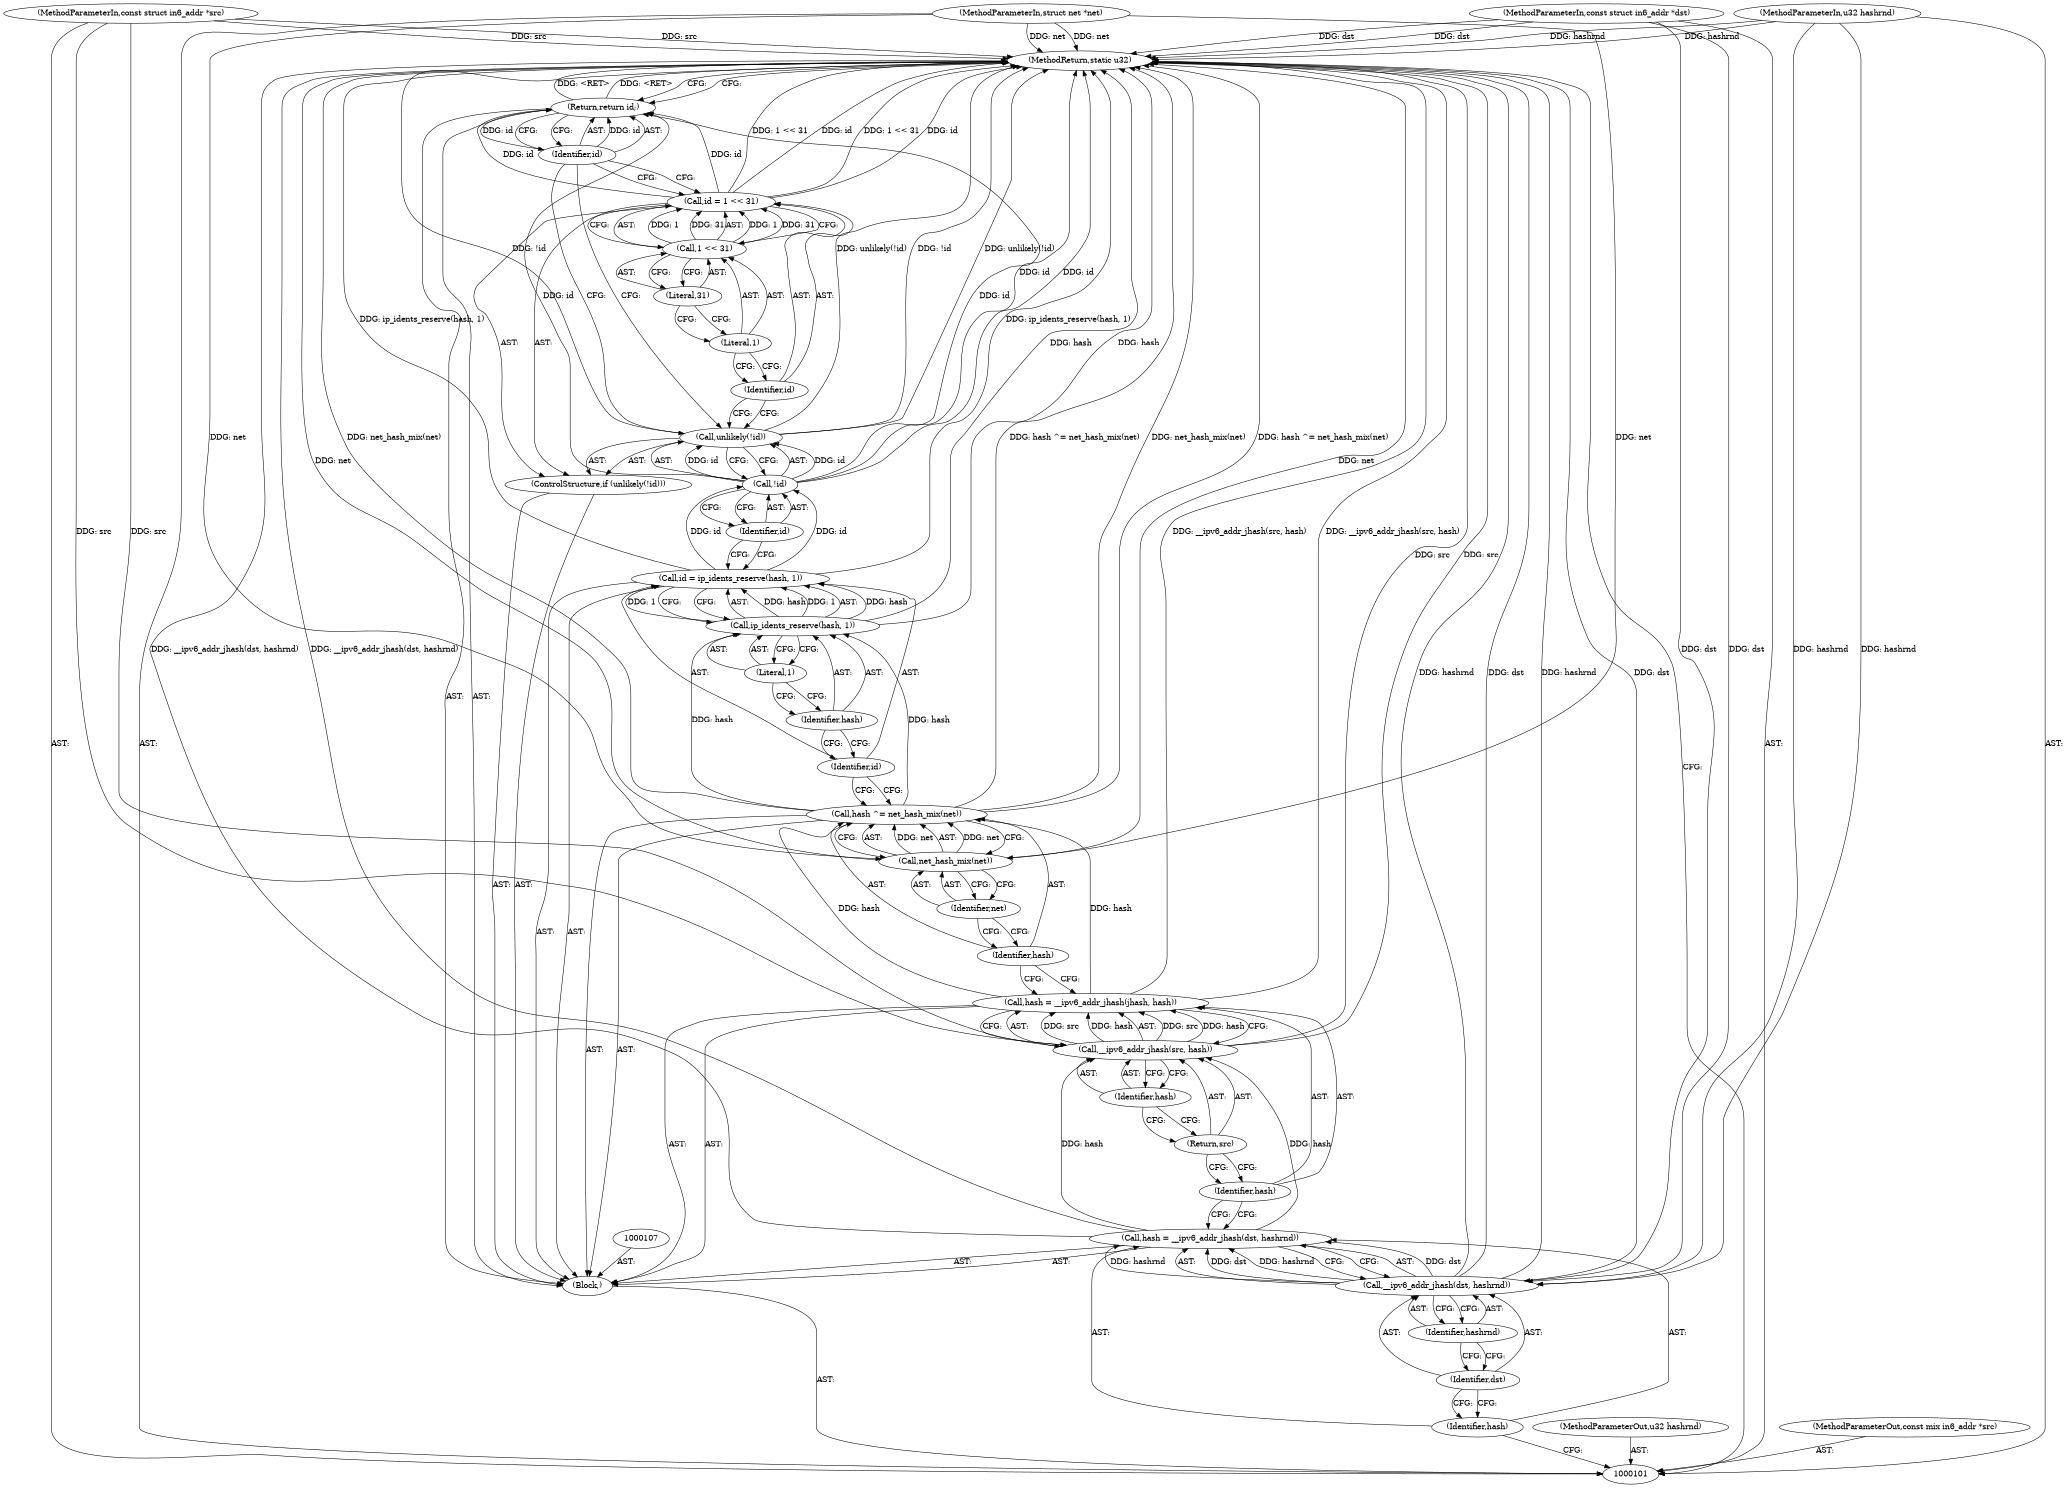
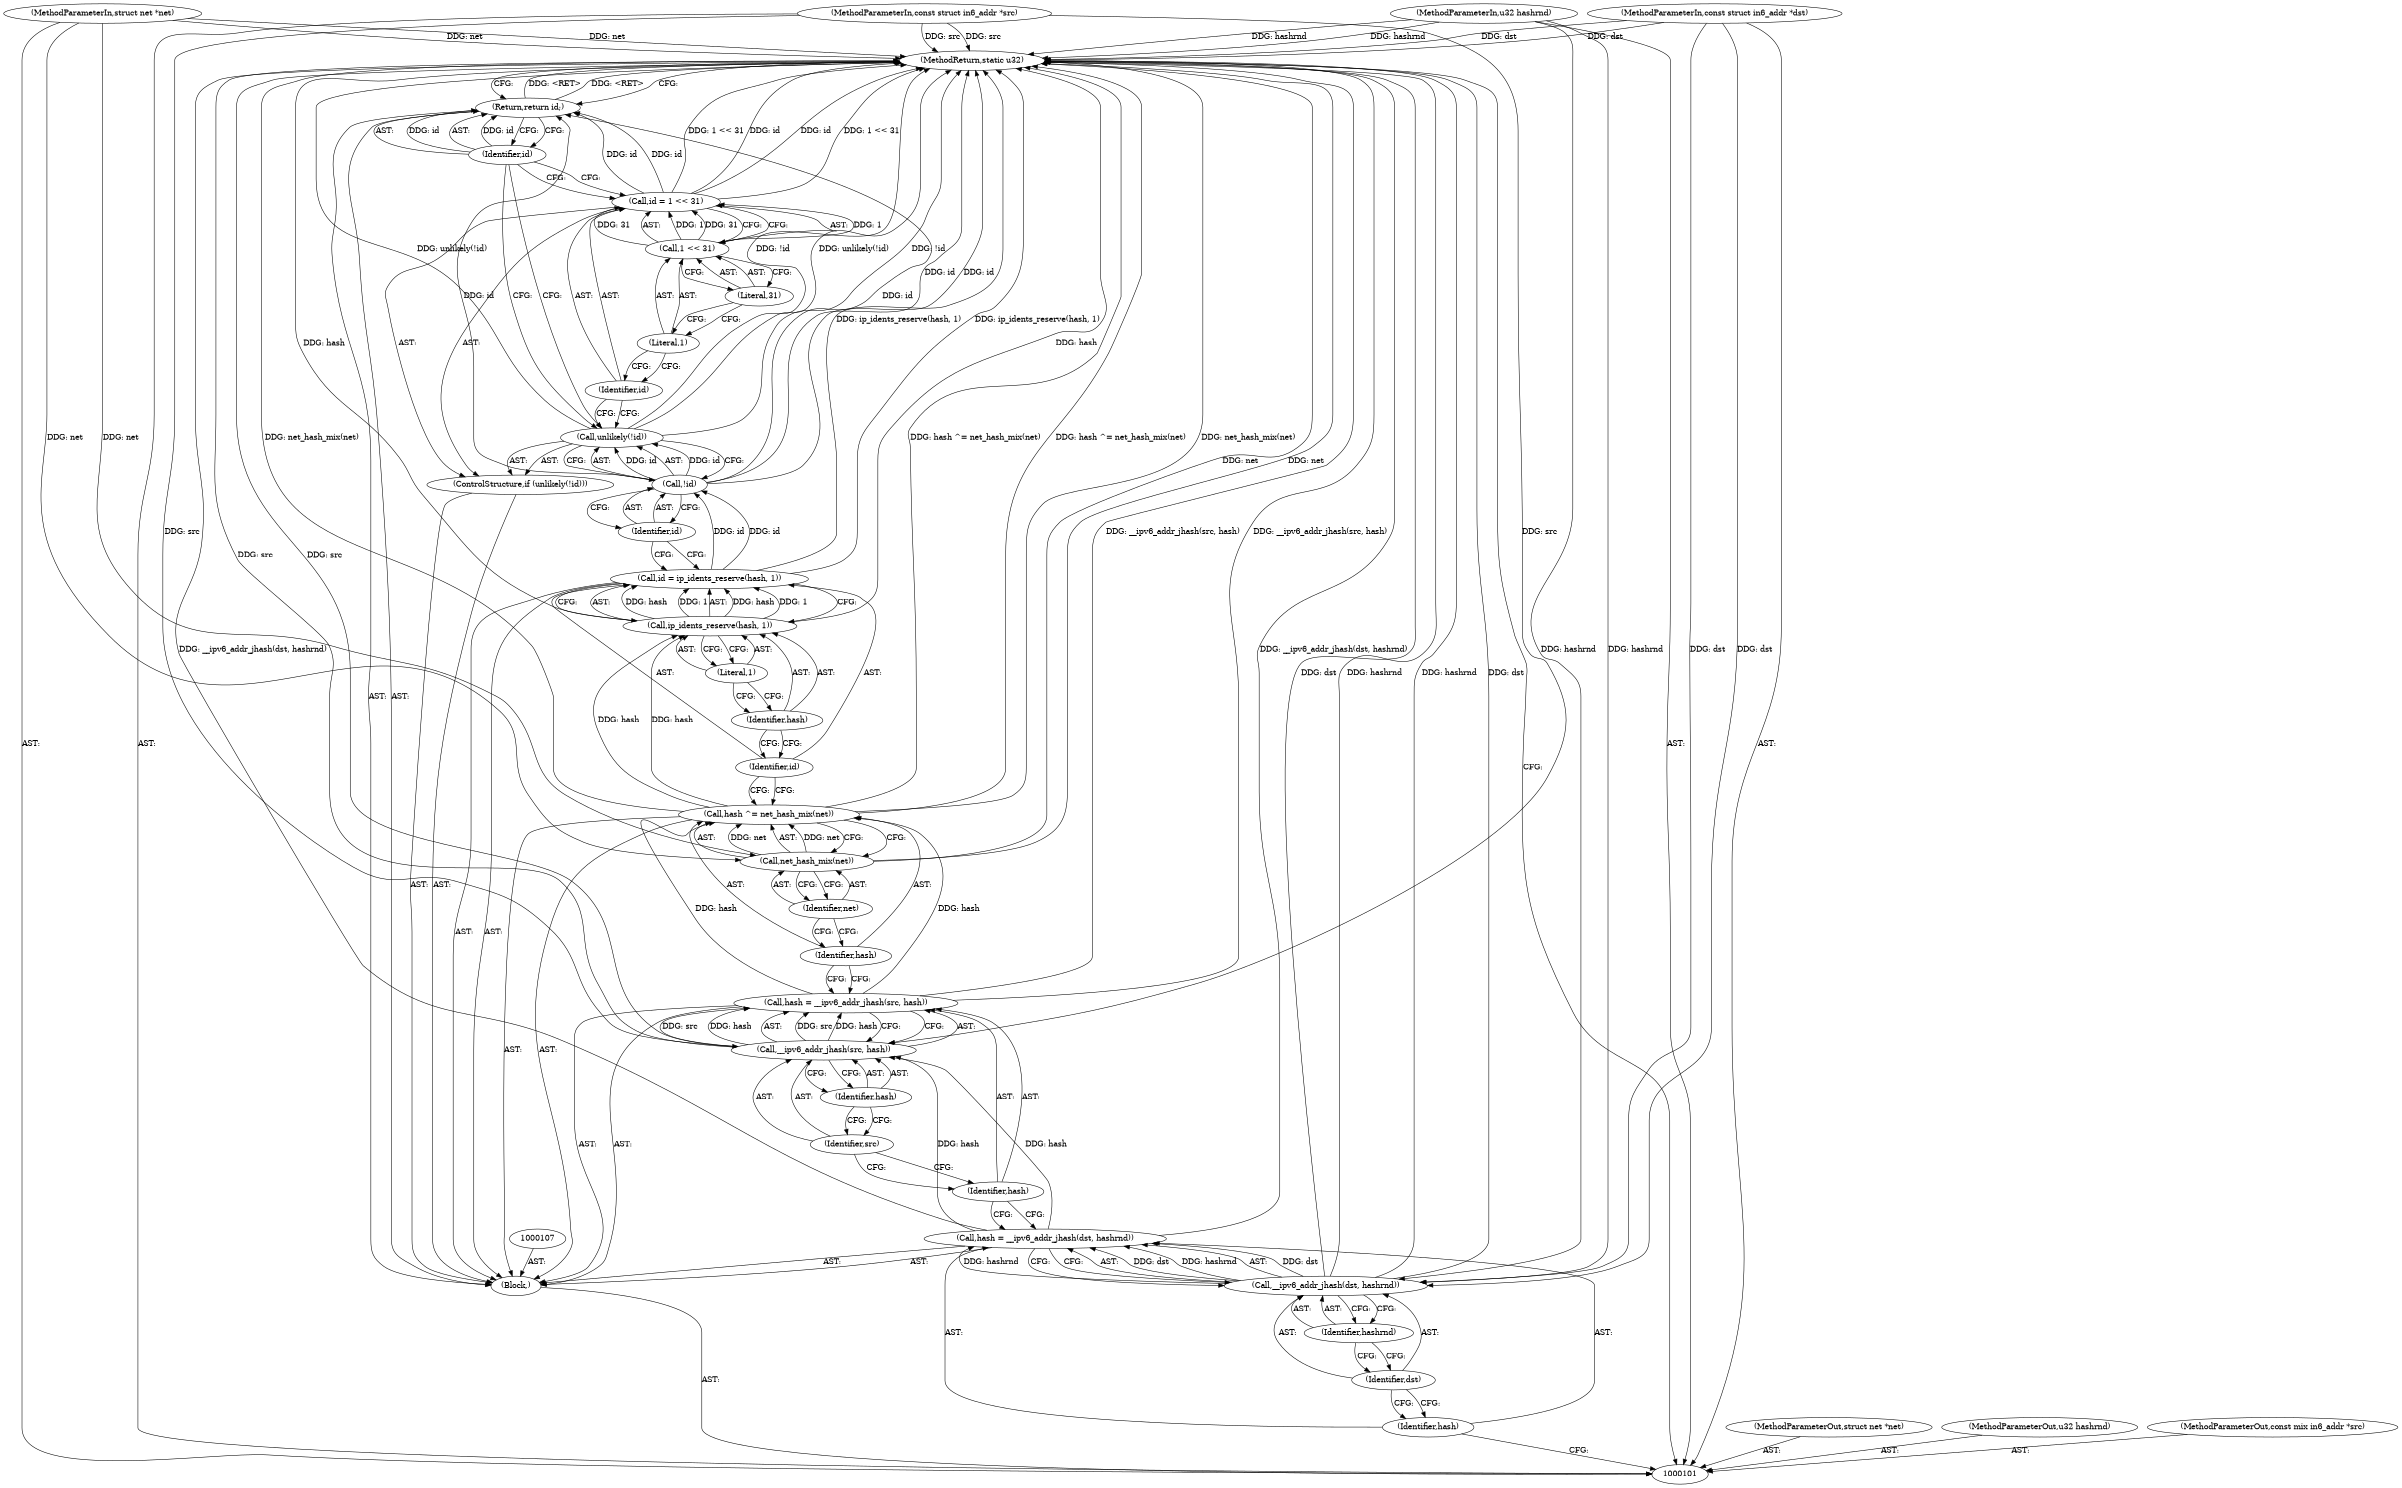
(1091, 1003) -> (846, 1003)
(1210, 1145) -> (852, 1145)
none -> (1829, 1427)
